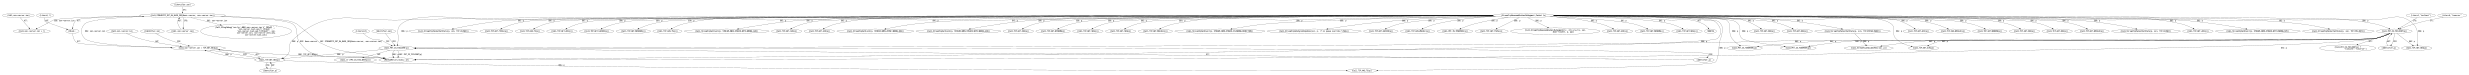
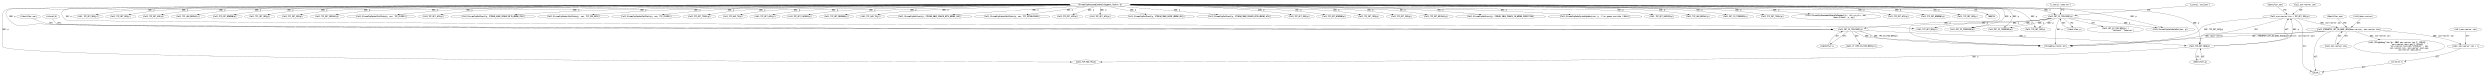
none -> (2363, 17)
(1860, 39) -> (1647, 5)
(118, 46) -> (2303, 45)
none -> (2434, 56)
(397, 60) -> (2055, 46)
